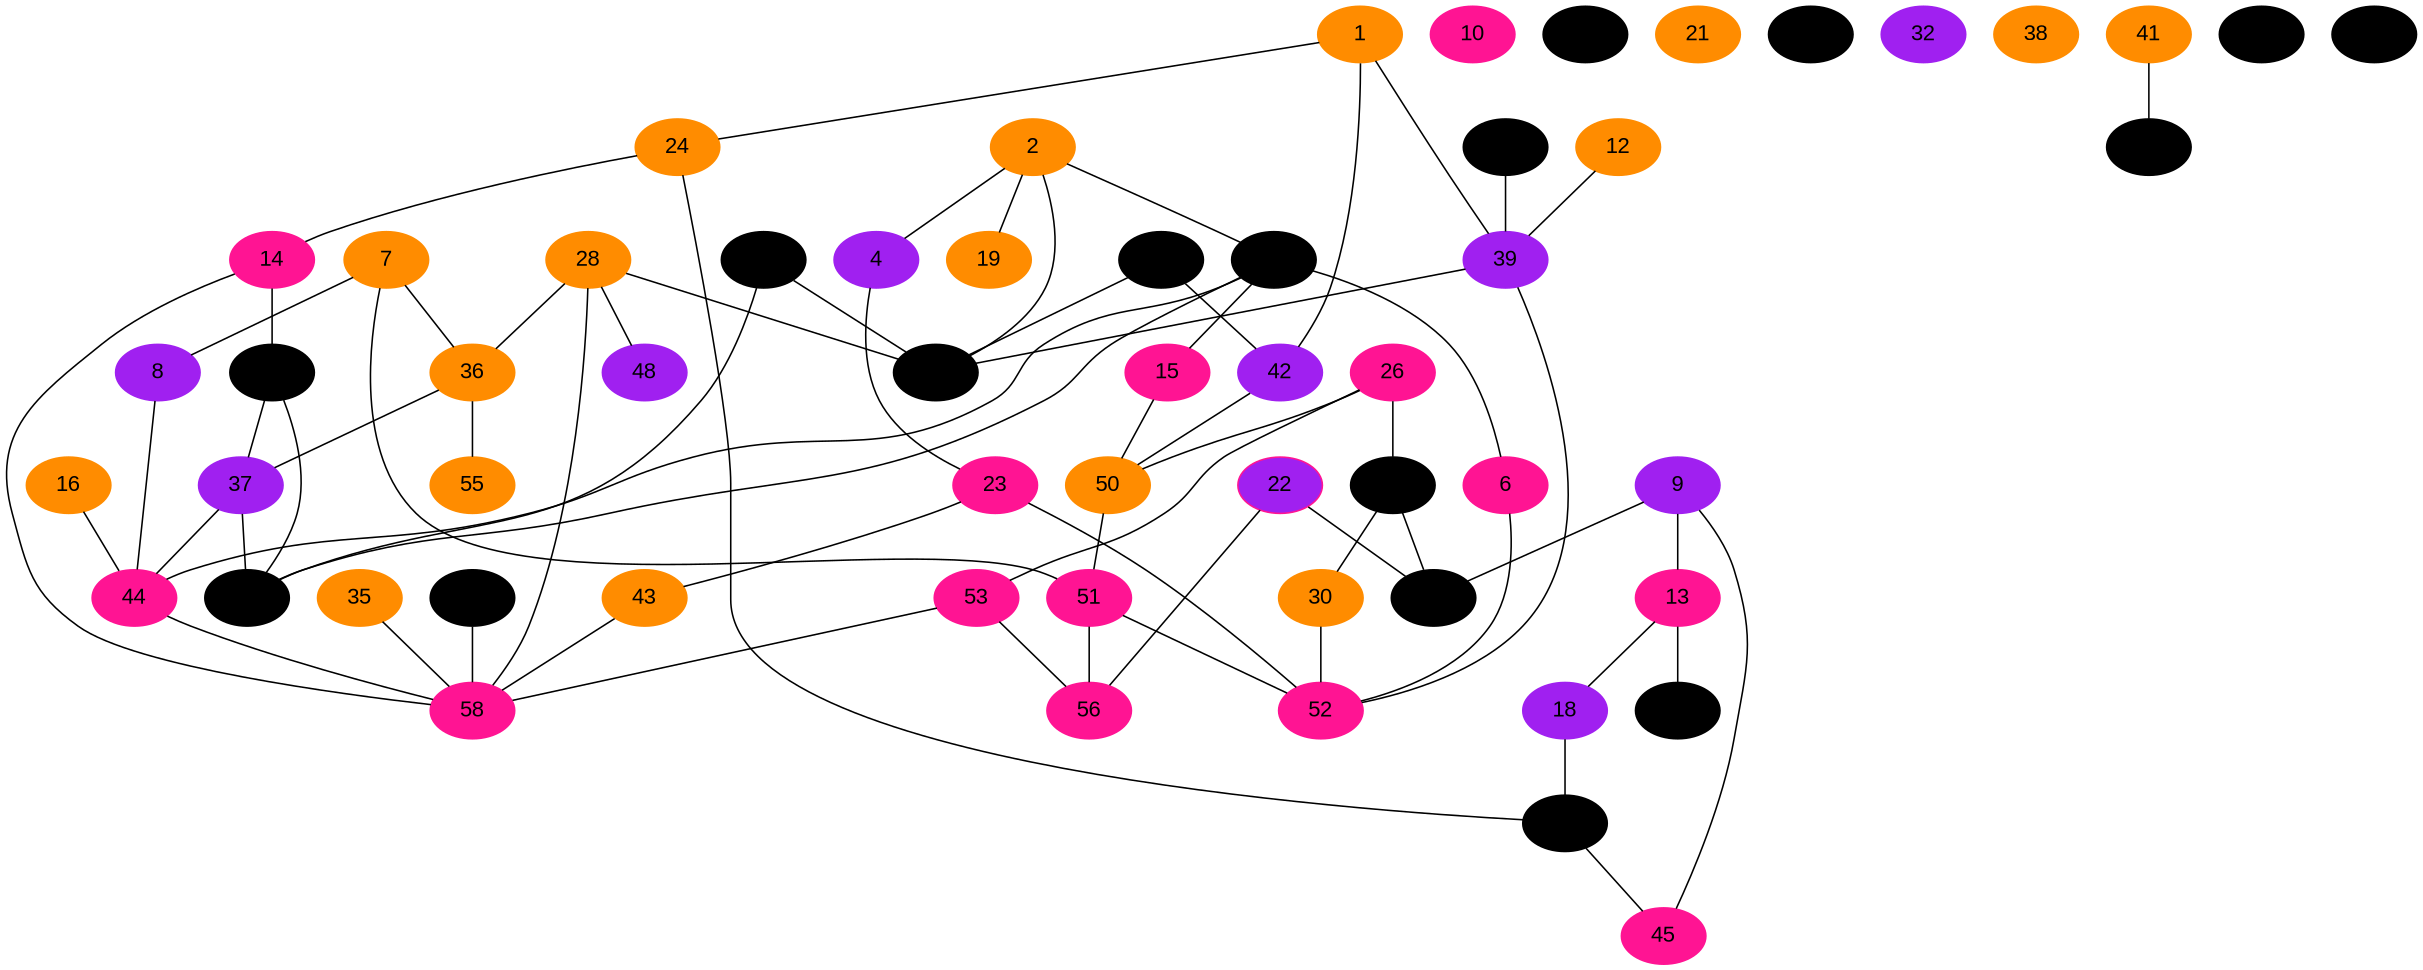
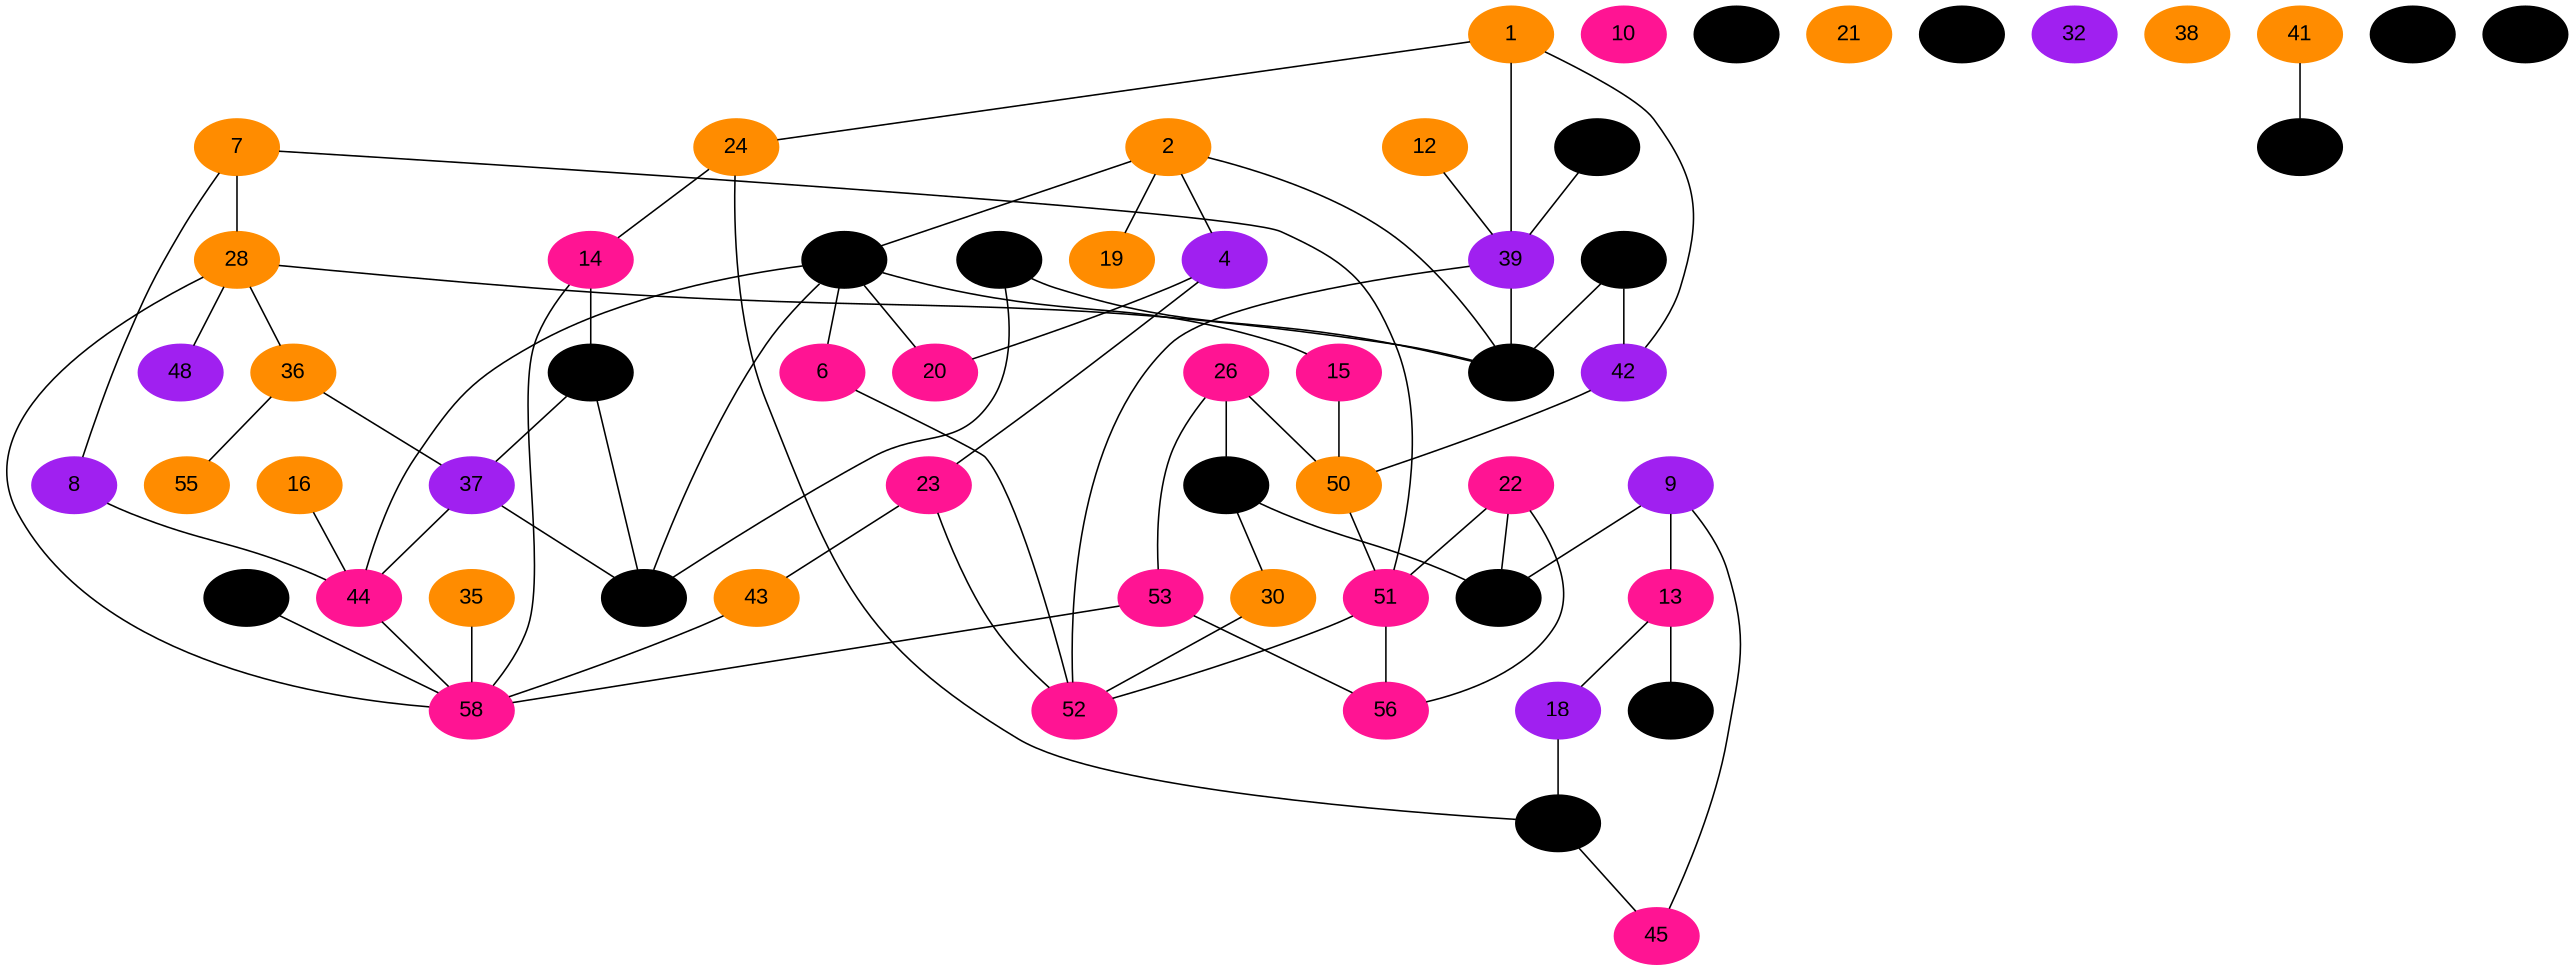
(429, 316) -> (237, 204)
none -> (935, 373)
(1280, 485) -> (1511, 485)
none -> (1448, 542)
